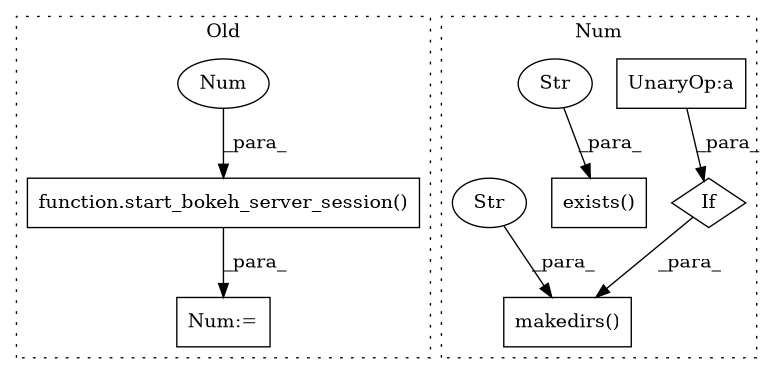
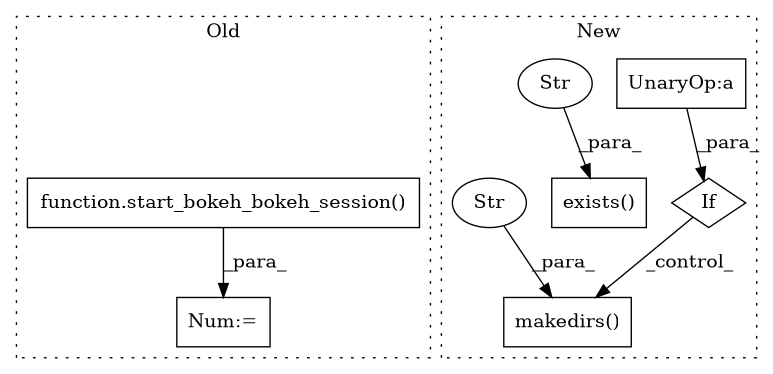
(599, 32) -> (599, 32)
(223, 84) -> none
(223, 203) -> (223, 203)
(690, 263) -> (690, 263)
